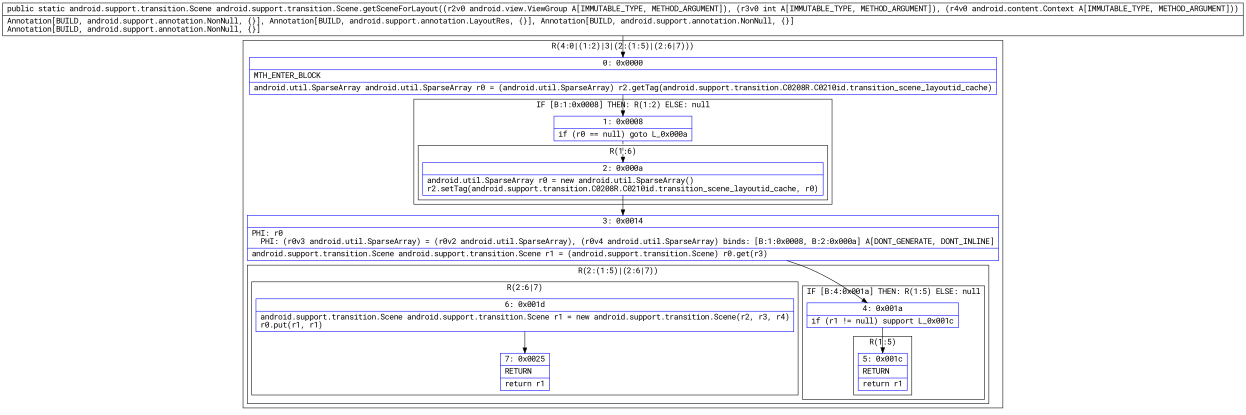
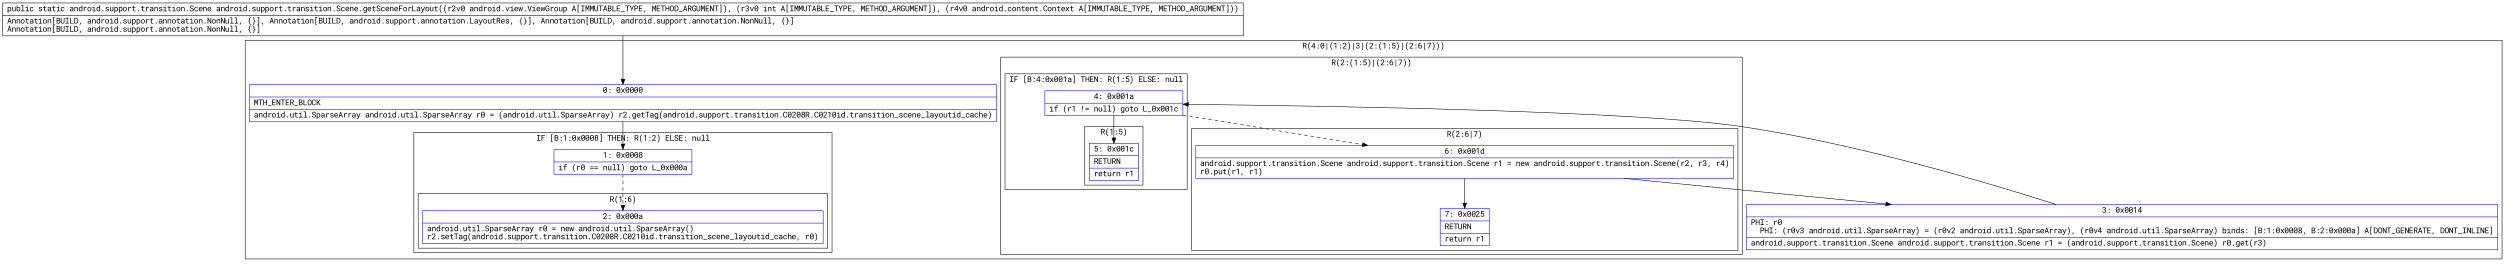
none -> (1286, 132)
(623, 203) -> (1755, 191)
(883, 321) -> (1114, 109)
